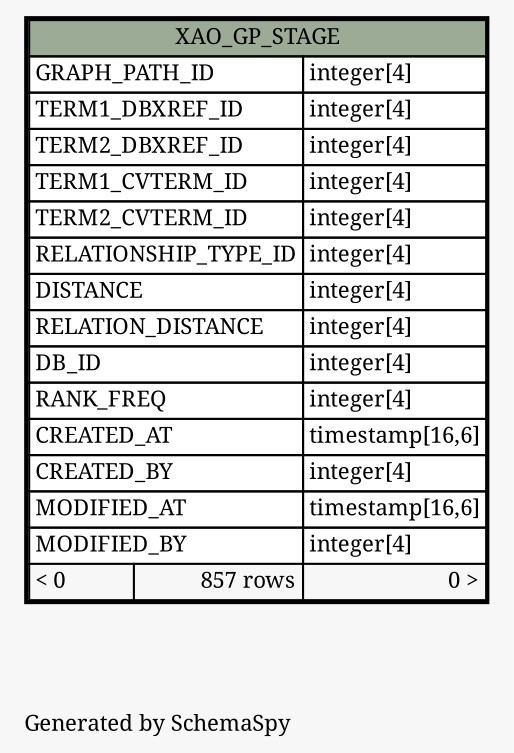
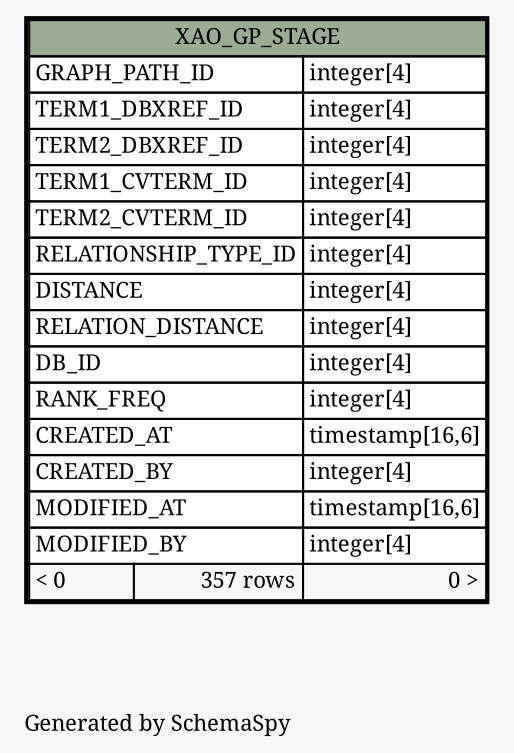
(249, 581) -> (249, 581)
